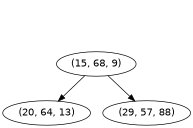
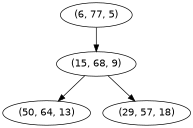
none -> (96, 15)
(47, 113) -> (47, 113)
(147, 113) -> (147, 113)
